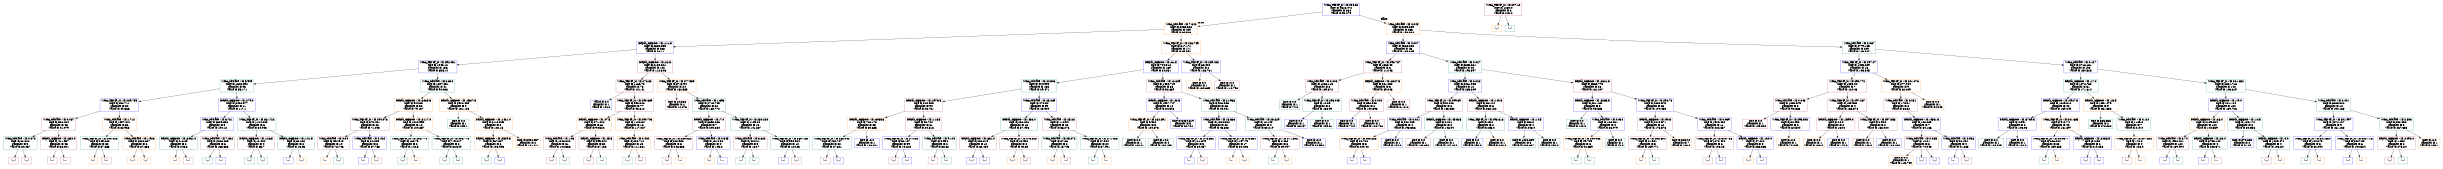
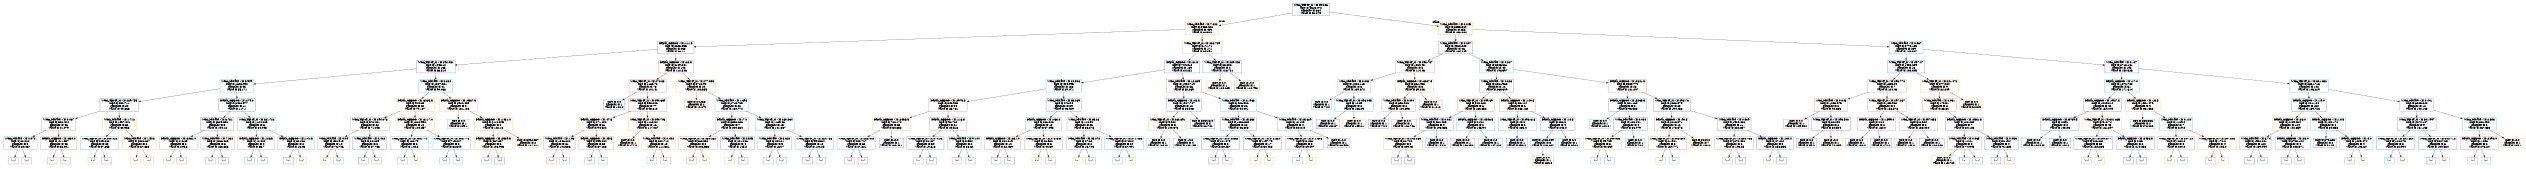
(601, 105) -> (614, 105)
(1322, 124) -> (1354, 124)
(1491, 133) -> (1543, 151)
none -> (2176, 133)
none -> (628, 143)
none -> (1806, 143)
(1814, 143) -> (1856, 143)
